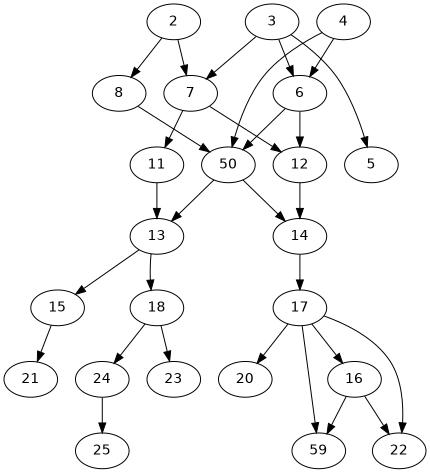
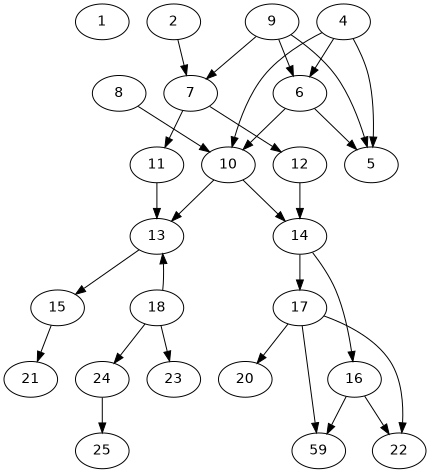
none -> (102, 22)
(272, 22) -> (272, 22)
(150, 54) -> none
none -> (371, 86)
(300, 124) -> (332, 126)
(228, 165) -> (228, 165)
(150, 267) -> (164, 277)
(324, 340) -> (339, 299)
